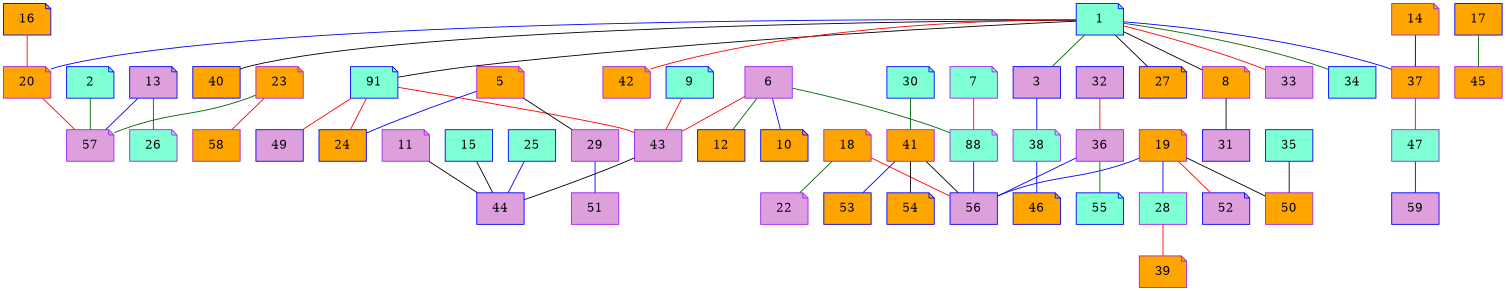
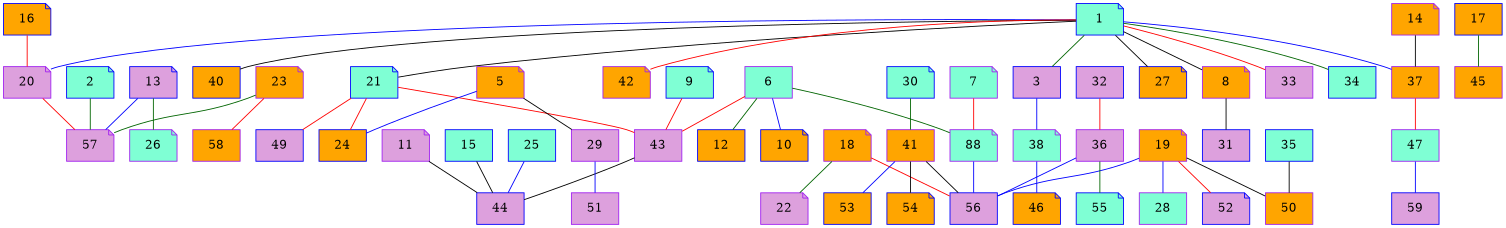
(27, 82) -> (27, 82)
(374, 82) -> (374, 82)
(769, 82) -> (769, 82)
(1163, 272) -> none
